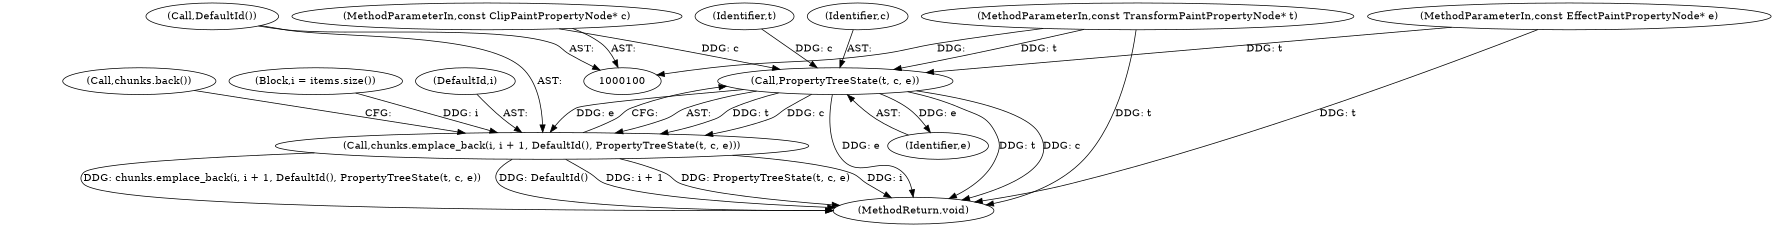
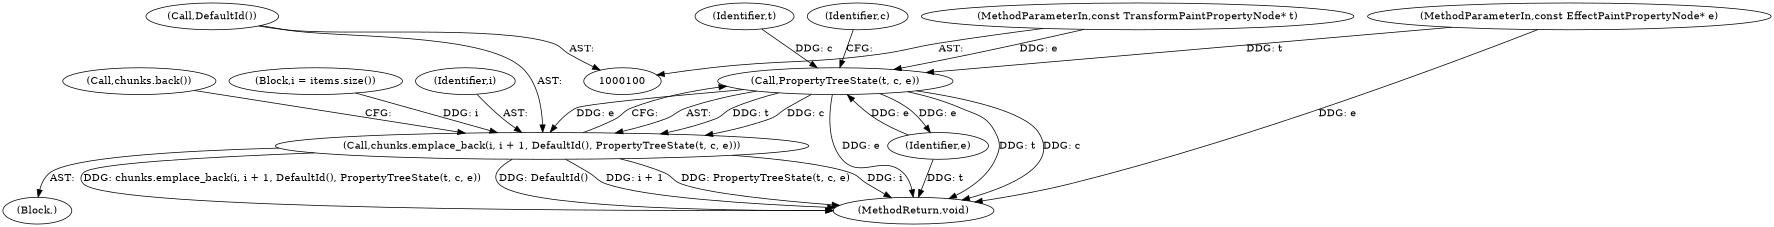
(487, 16) -> none
(861, 49) -> (861, 49)
(953, 49) -> (953, 49)
(1039, 49) -> (1039, 49)
(465, 81) -> (465, 81)
(890, 114) -> (890, 114)
(1338, 114) -> (1338, 114)
(1096, 144) -> (927, 175)
none -> (37, 211)
